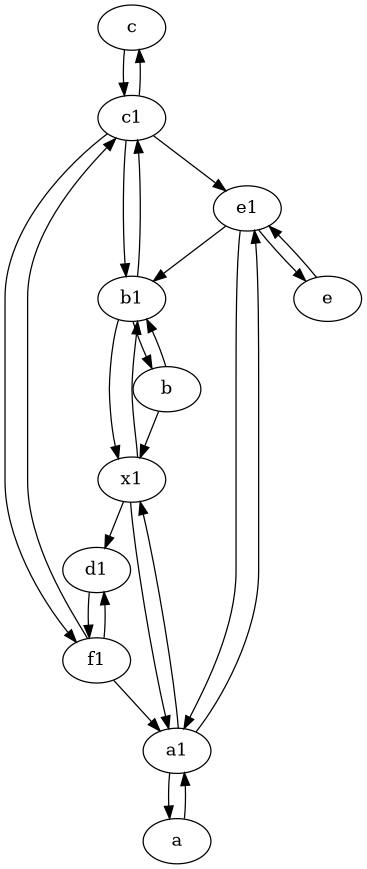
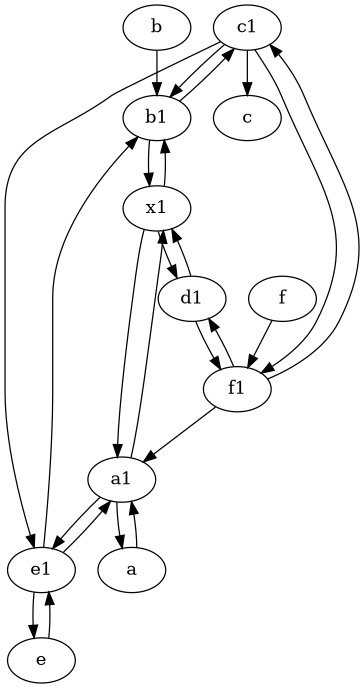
(123, 66) -> none
none -> (282, 299)
(143, 348) -> none
(152, 429) -> (185, 258)
